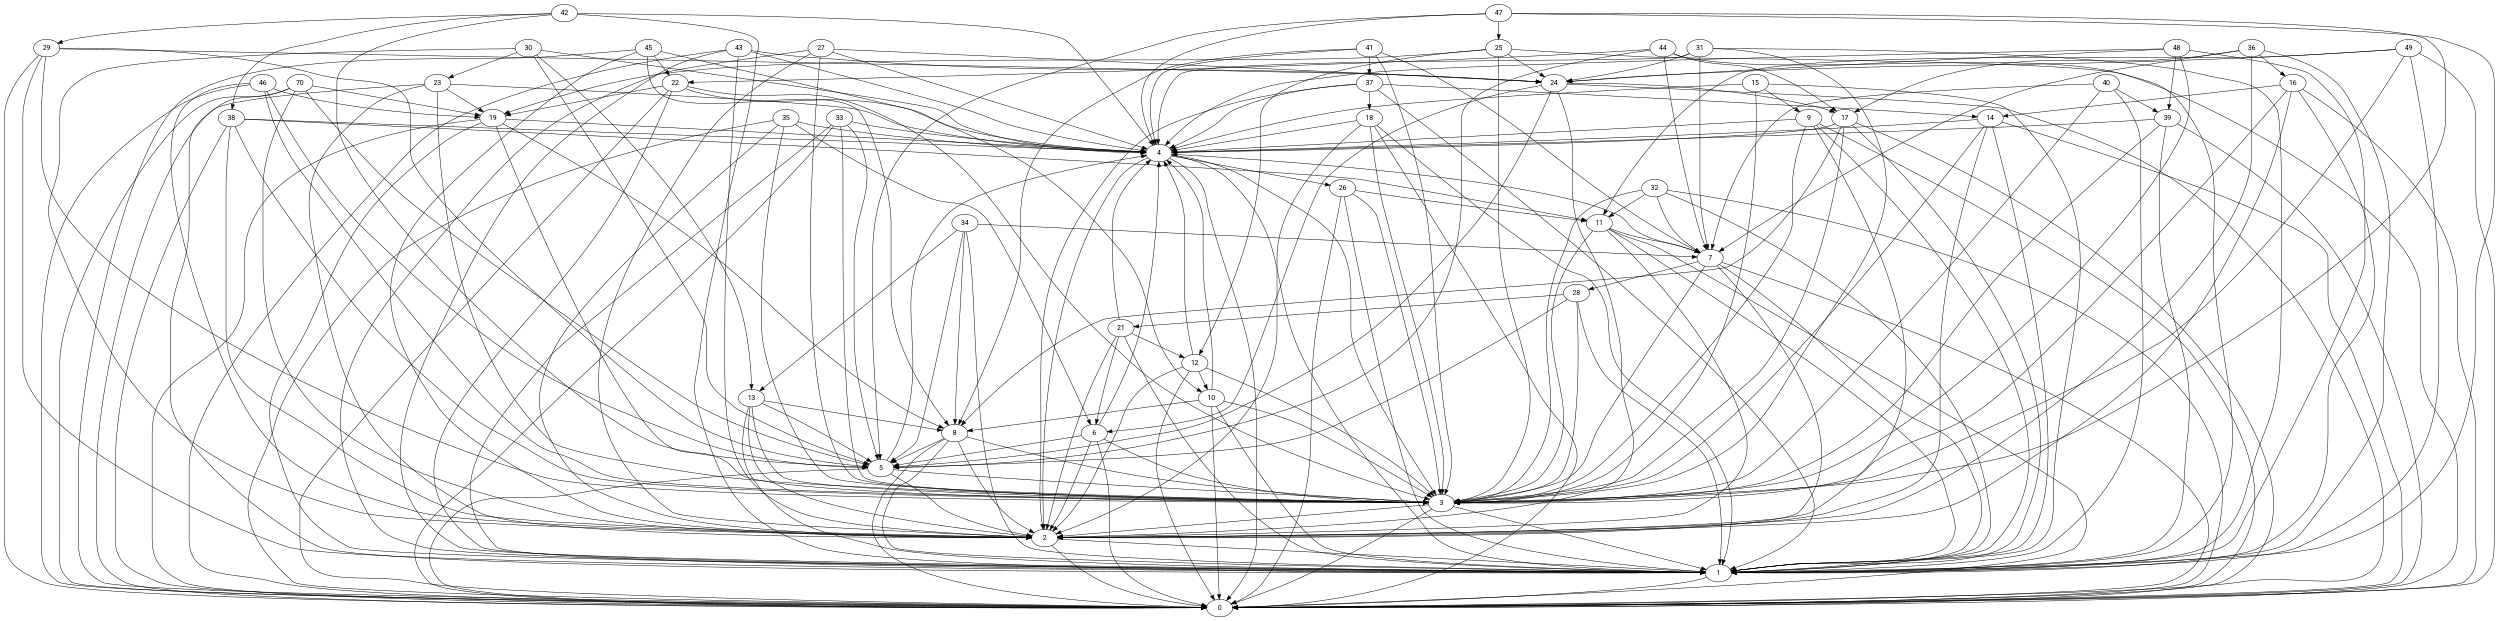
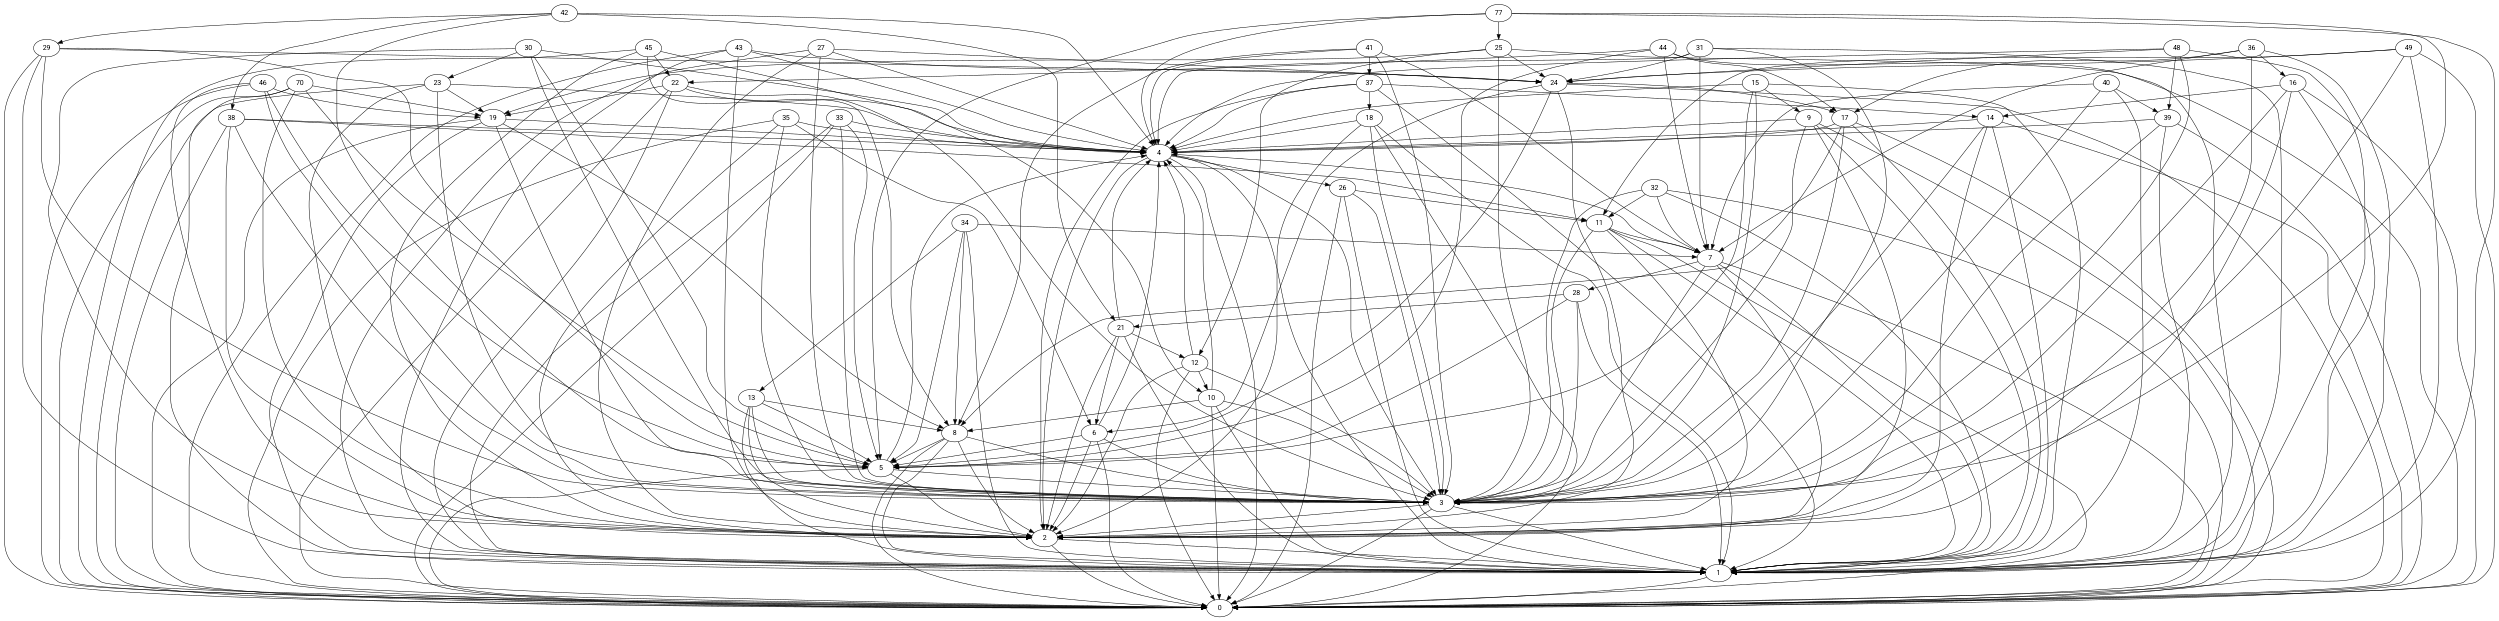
(1499, 13) -> (1499, 13)
(678, 200) -> (699, 387)
none -> (1425, 421)
(882, 557) -> (945, 43)
